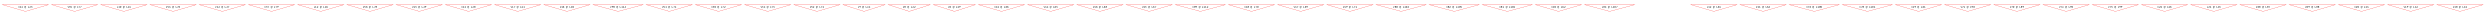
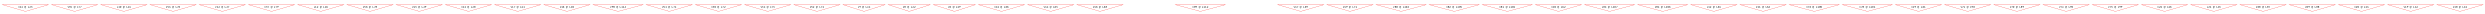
(1149, 7) -> none
(1251, 7) -> none
none -> (1663, 7)
